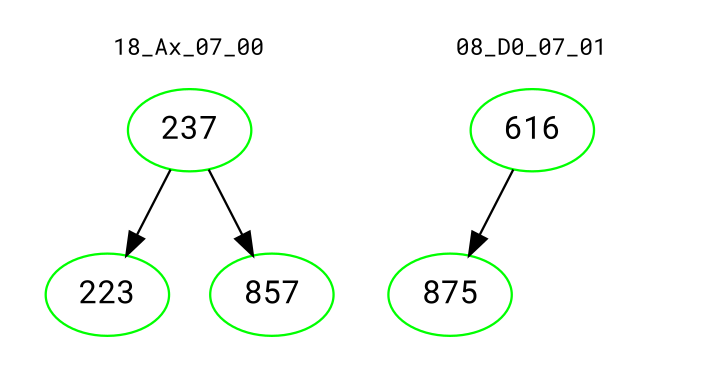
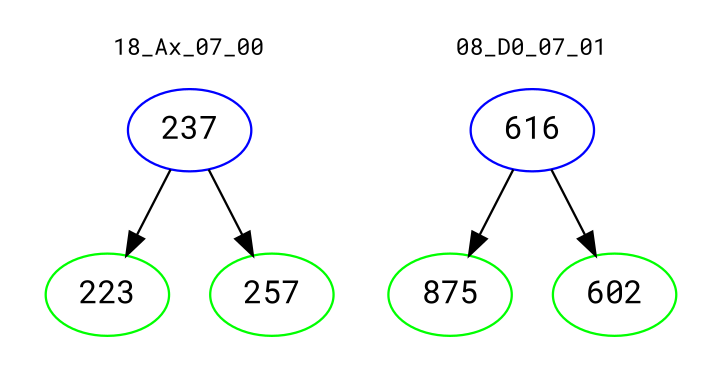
(190, 130) -> (190, 130)
(532, 130) -> (532, 130)
(272, 295) -> (272, 295)
none -> (615, 295)
